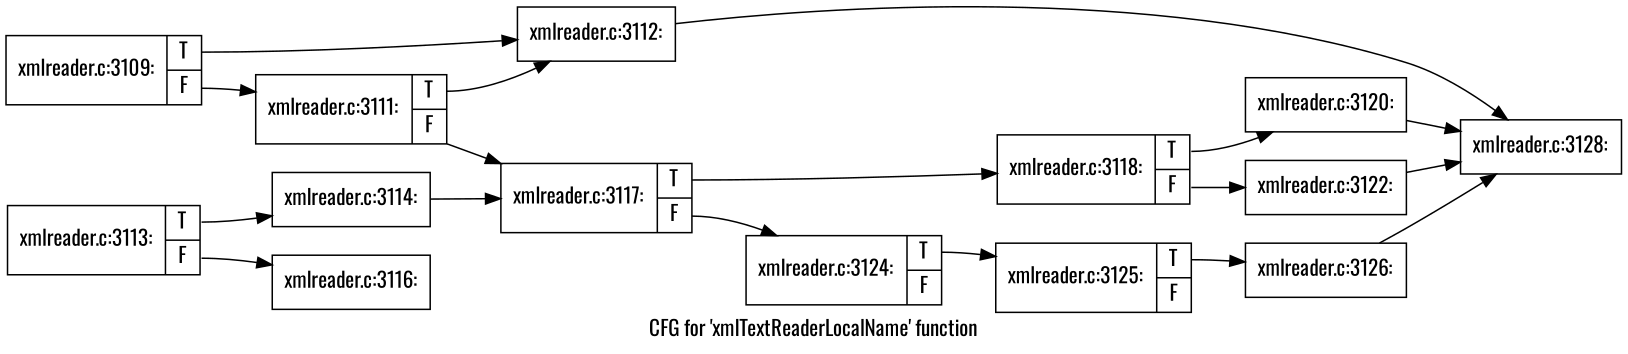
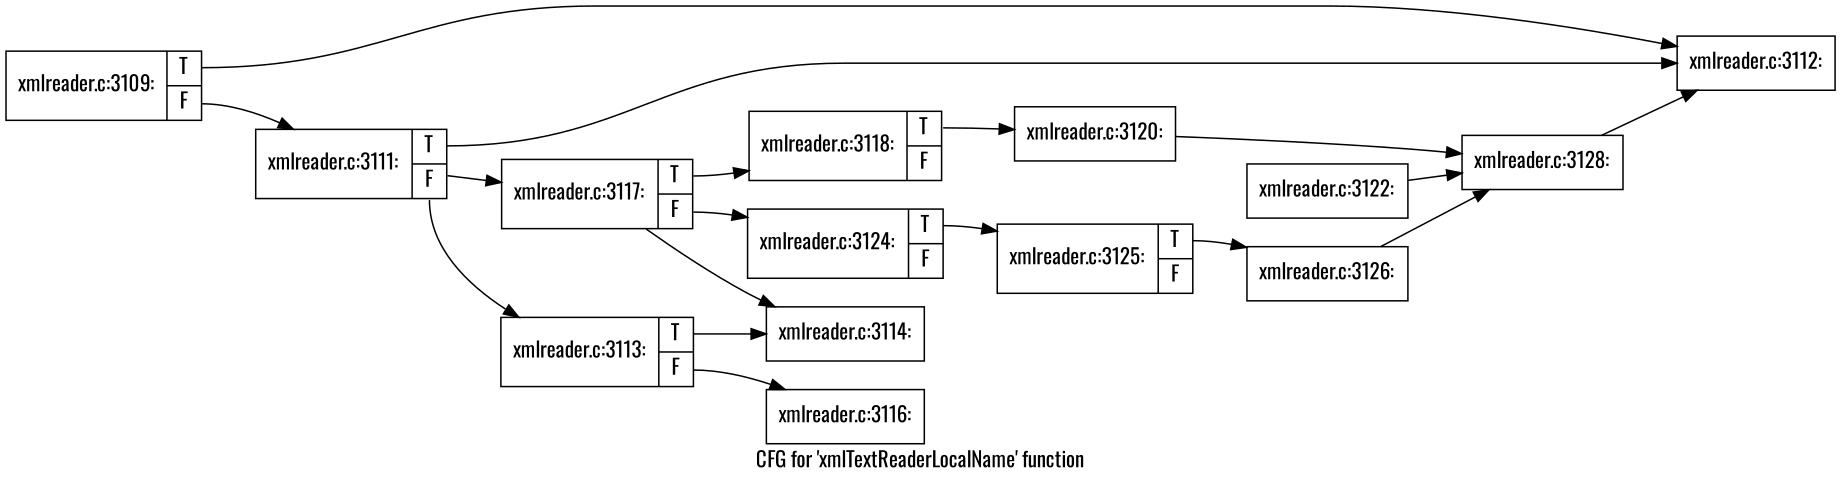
(1094, 11) -> (1643, 116)
(1211, 188) -> none
(458, 199) -> (702, 267)
none -> (454, 264)
